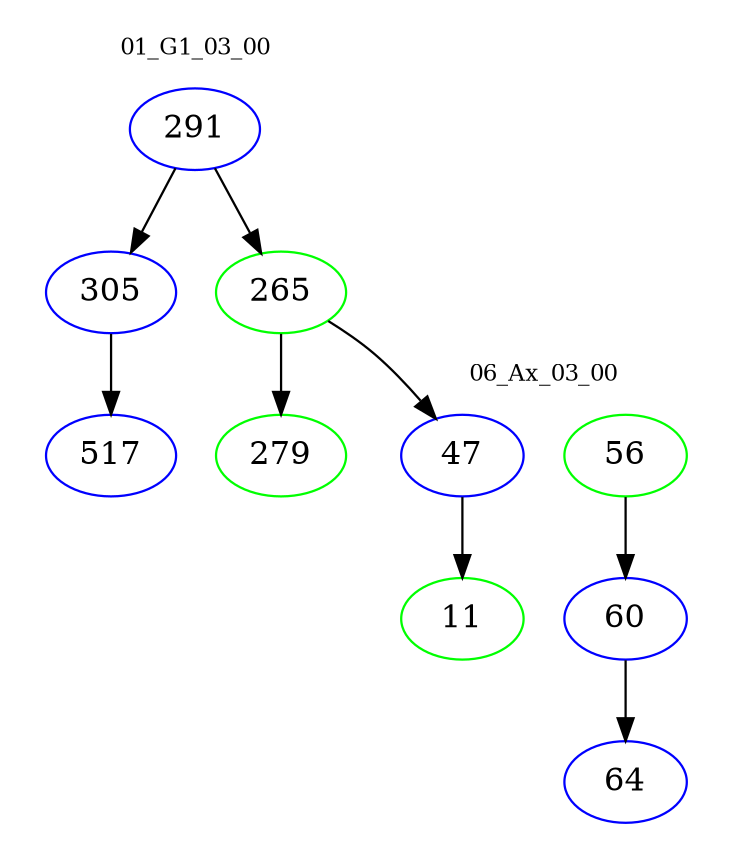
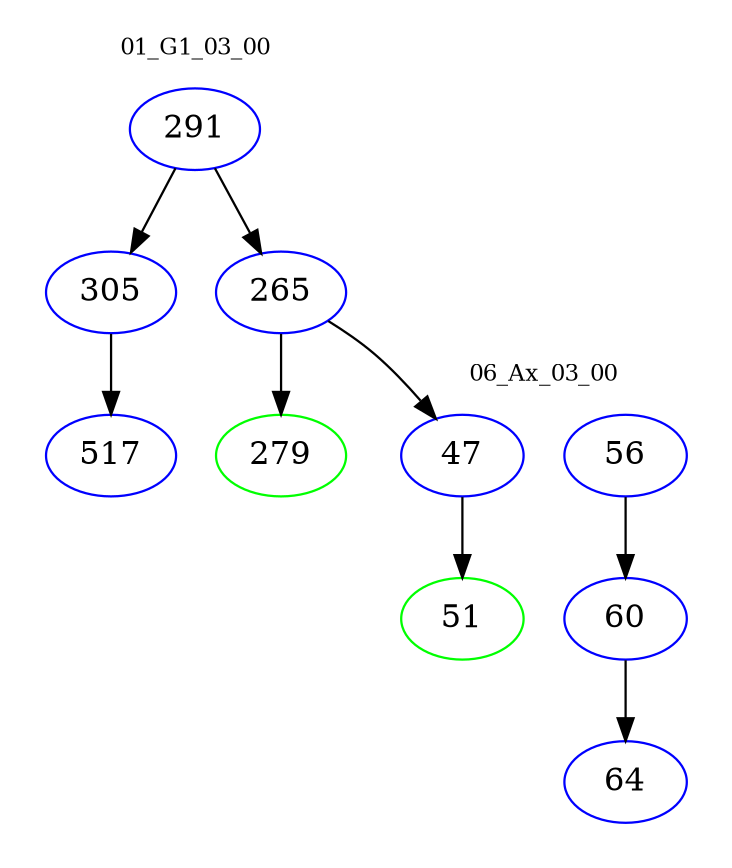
(281, 292) -> (281, 292)
(626, 456) -> (626, 456)
(462, 619) -> (462, 619)
